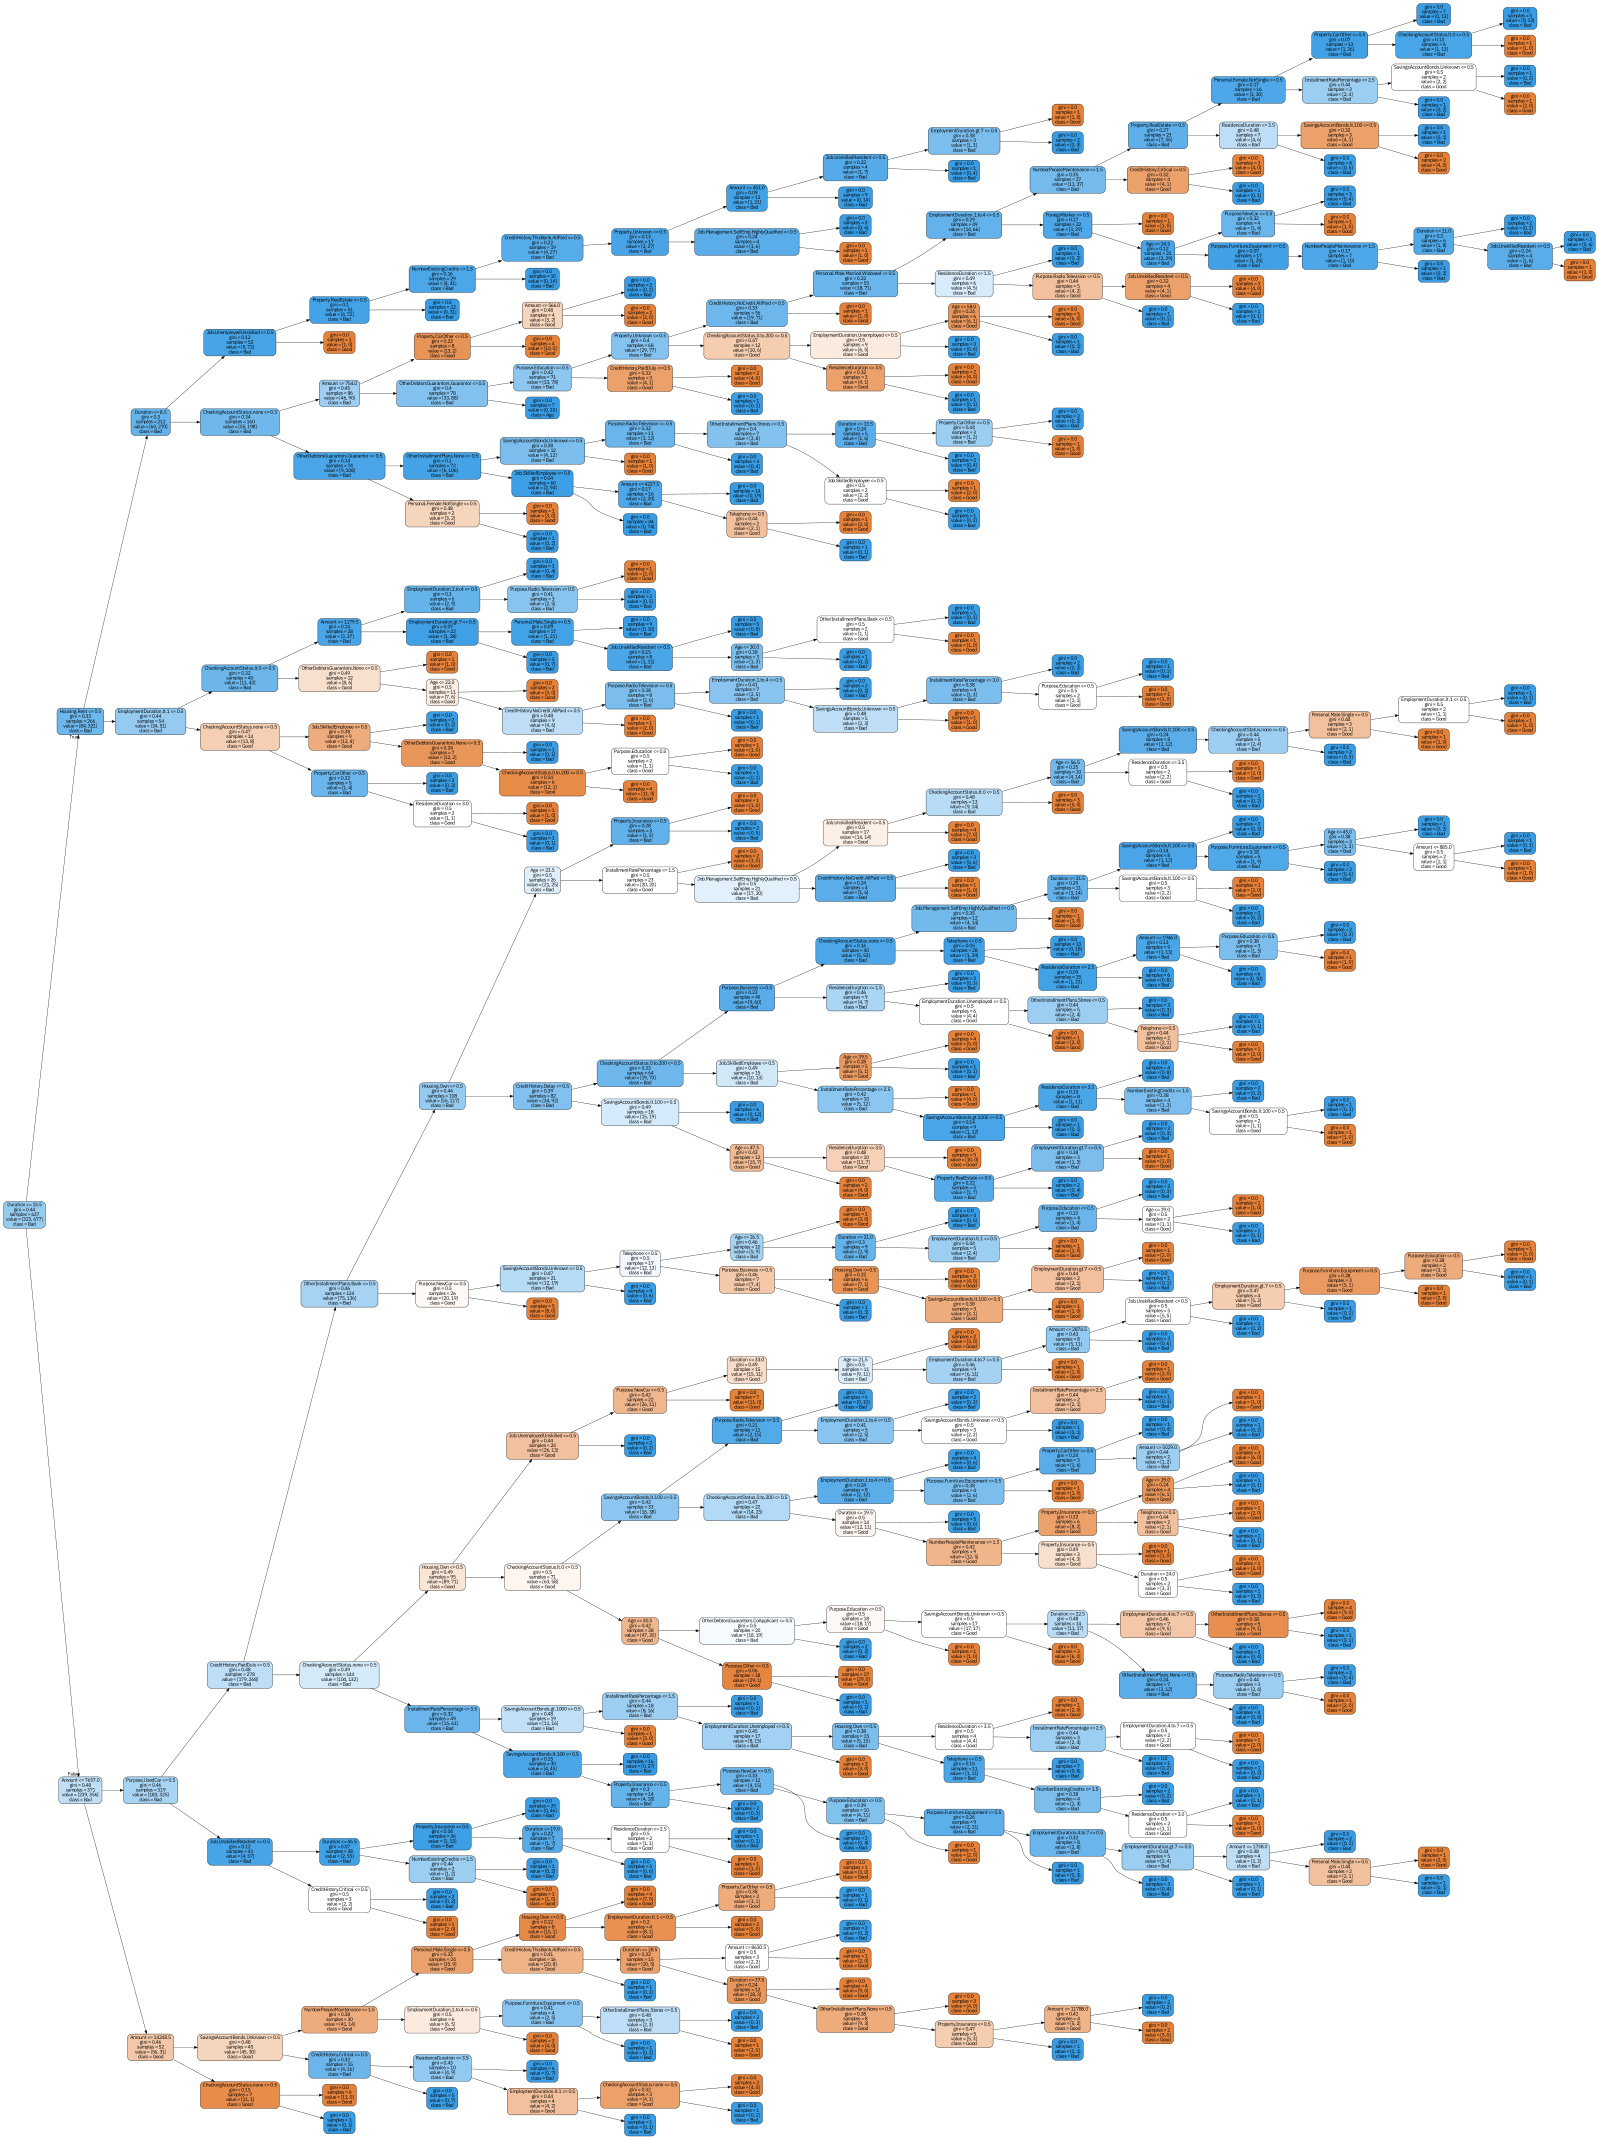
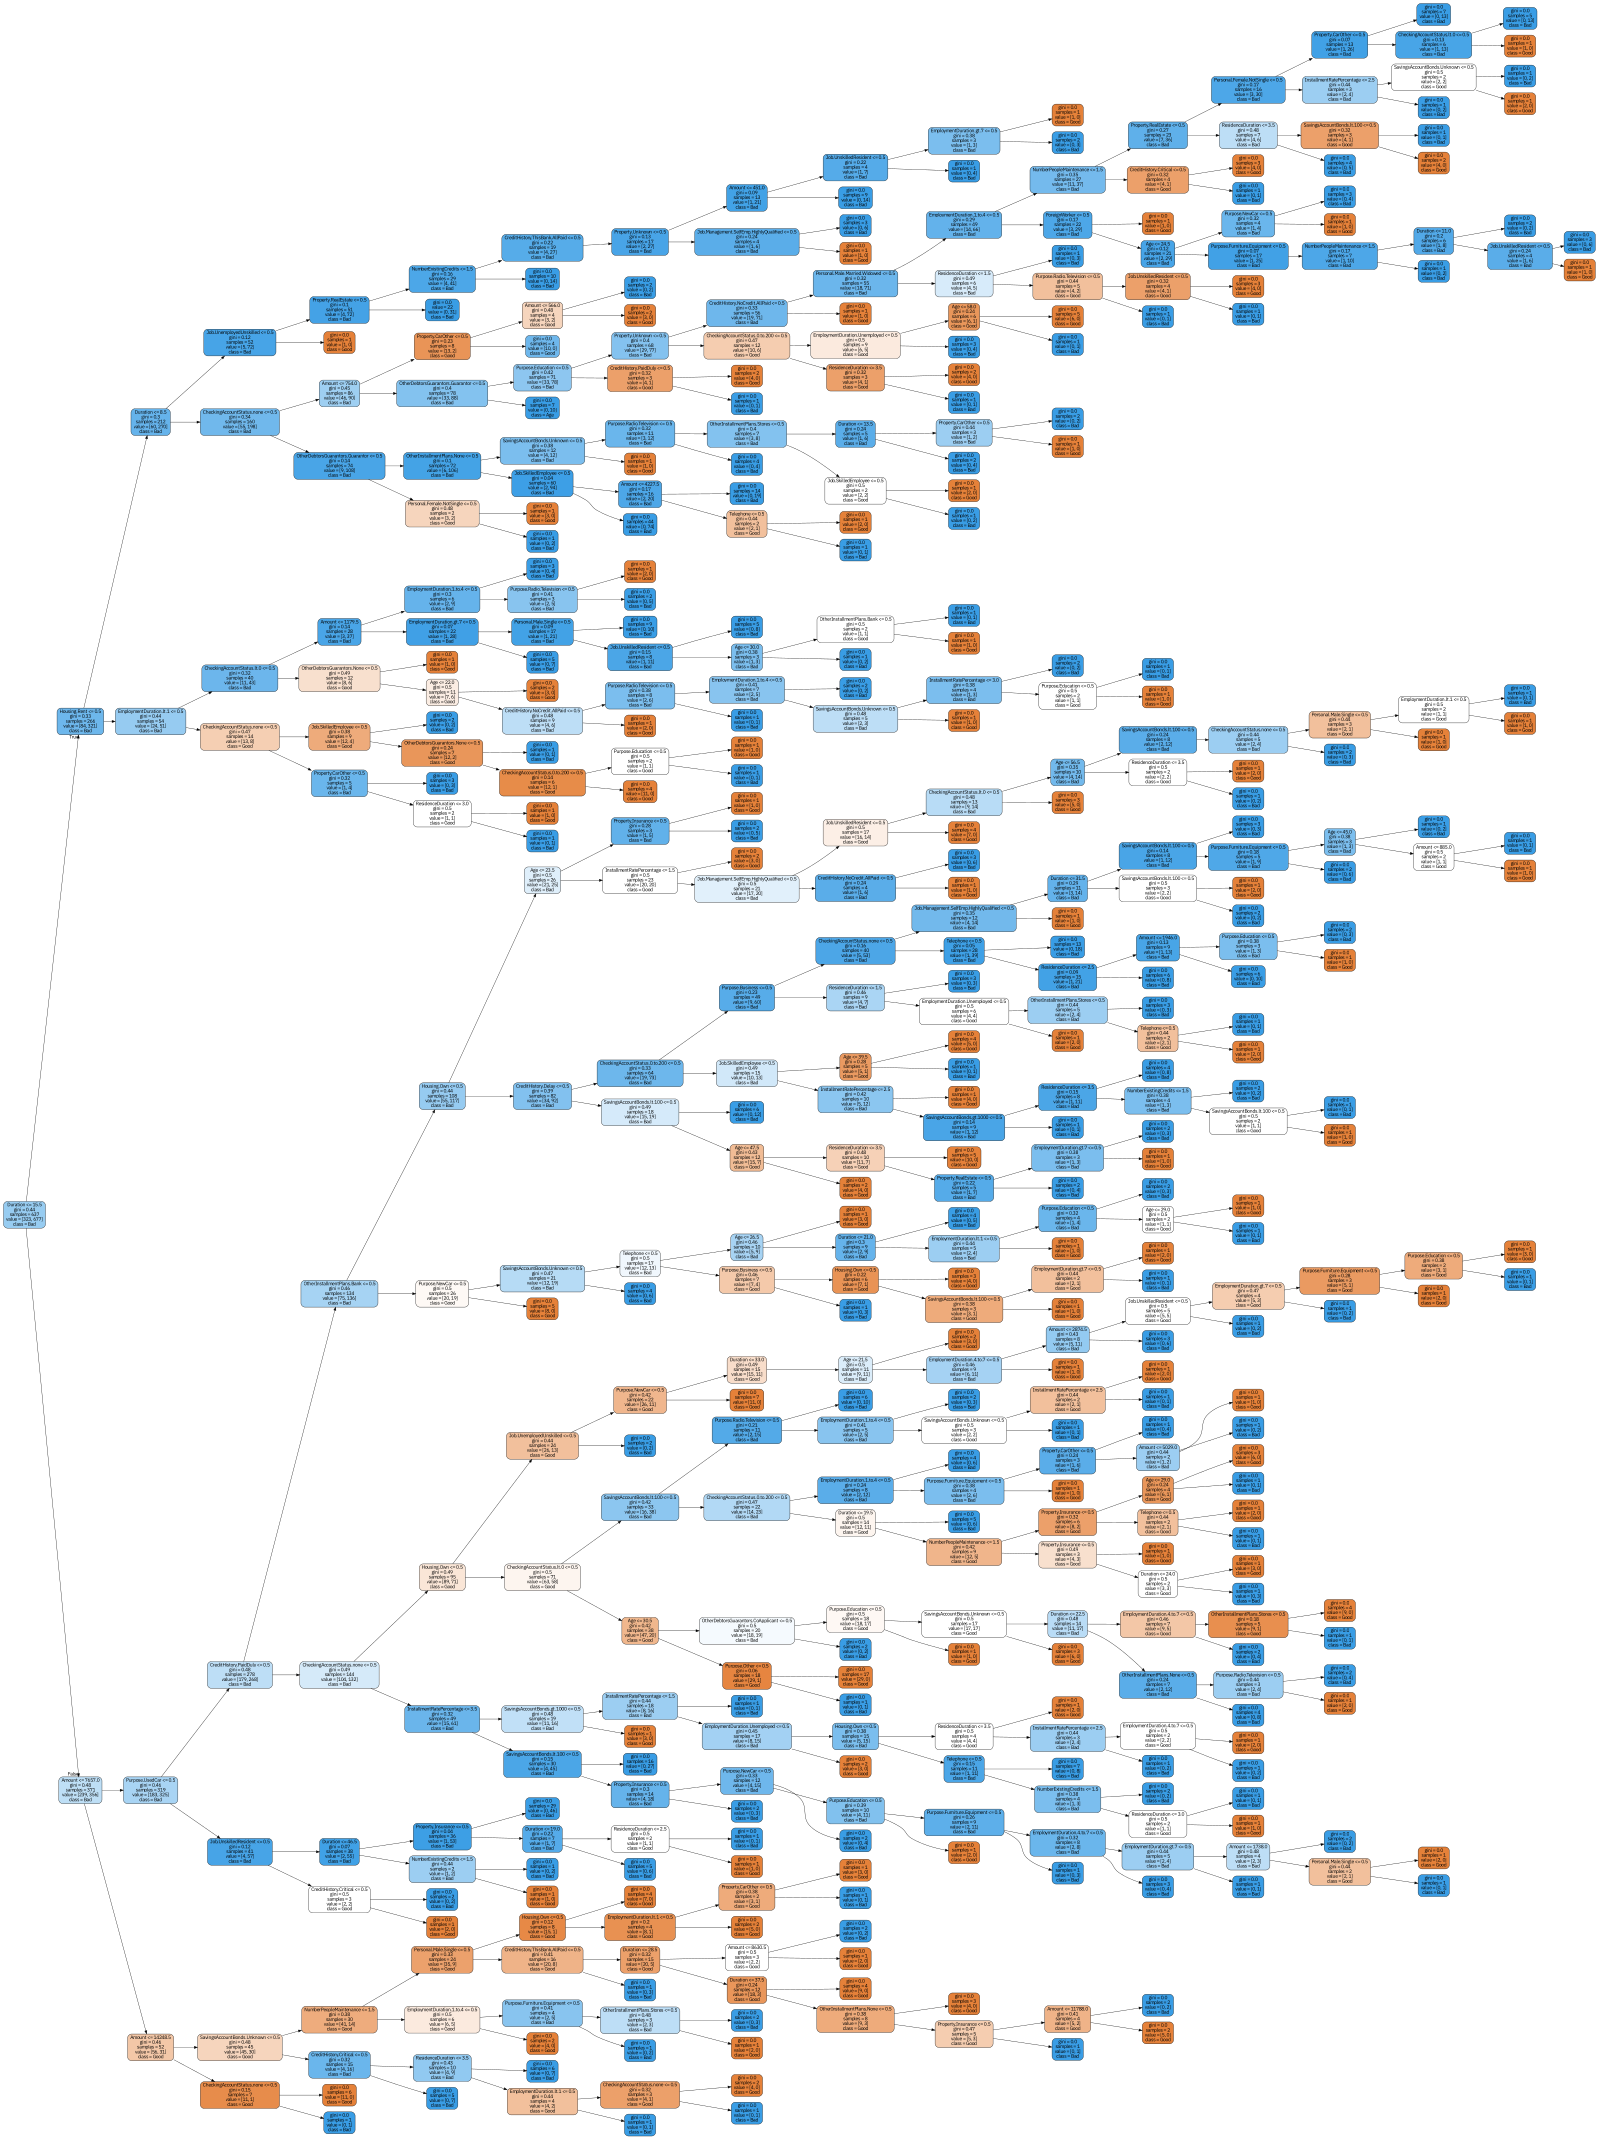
(442, 310) -> (442, 310)
(542, 346) -> (542, 346)
